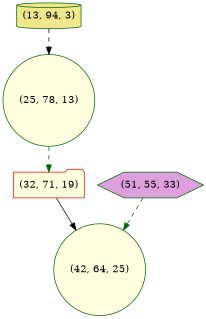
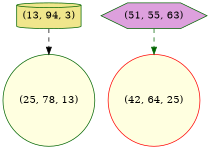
(49, 185) -> none
(150, 185) -> (154, 16)
(100, 270) -> (154, 100)
